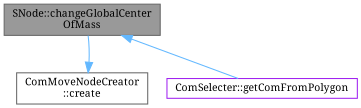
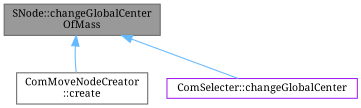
(89, 49) -> (75, 59)
(262, 88) -> (262, 88)
